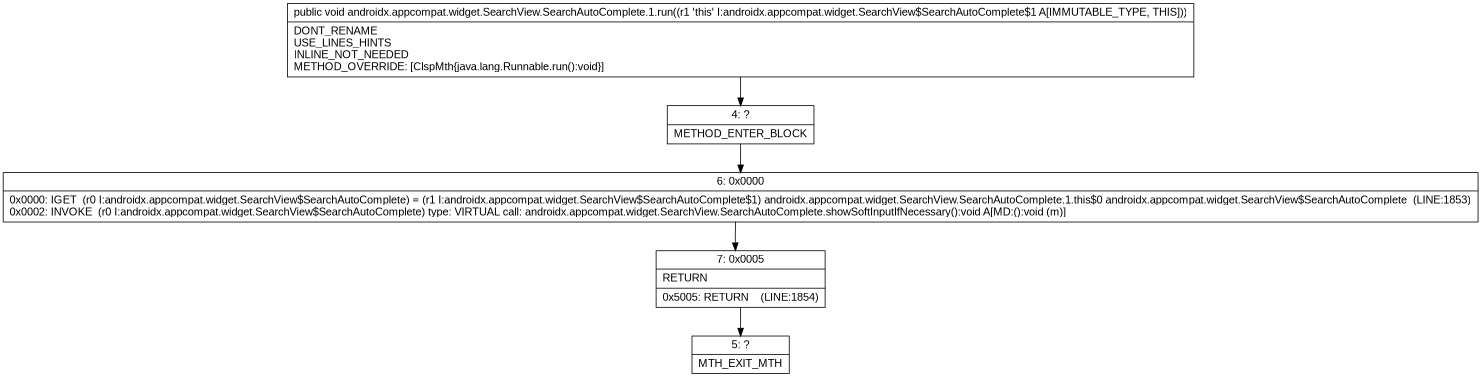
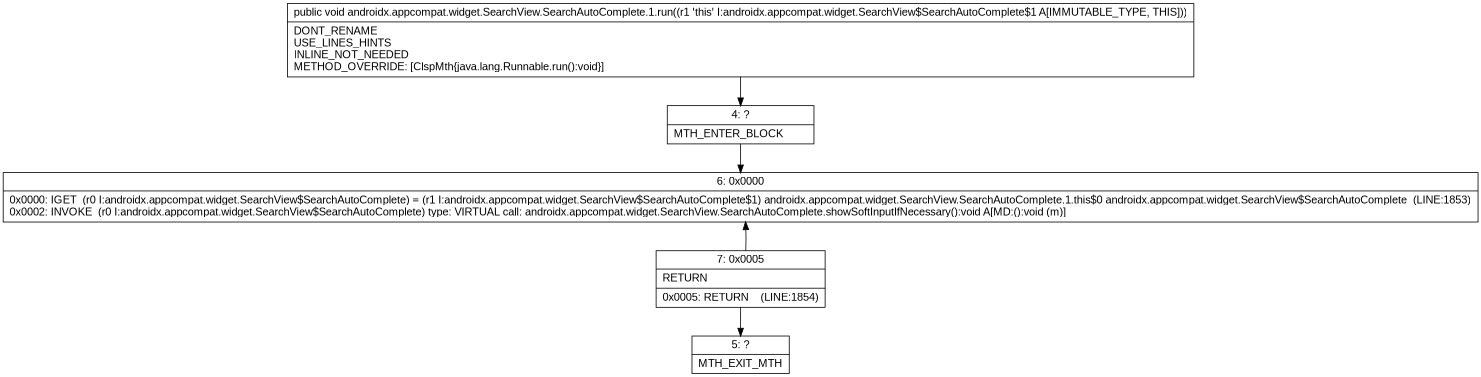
(741, 134) -> (729, 134)
(735, 232) -> (746, 240)
(741, 297) -> (741, 297)
